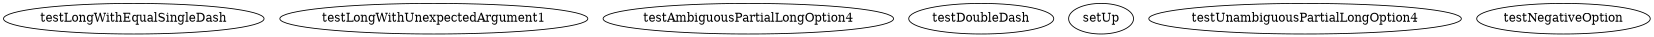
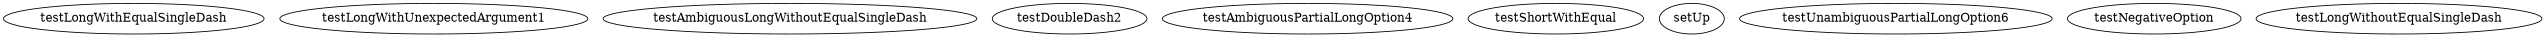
none -> (790, 19)
(981, 19) -> (1556, 19)
none -> (1070, 19)
(1305, 19) -> (1896, 19)
none -> (2399, 19)
